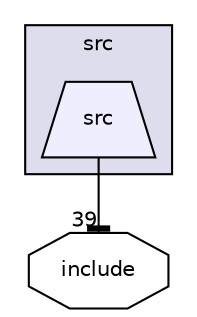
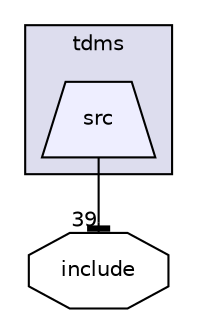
(99, 45) -> (99, 45)
